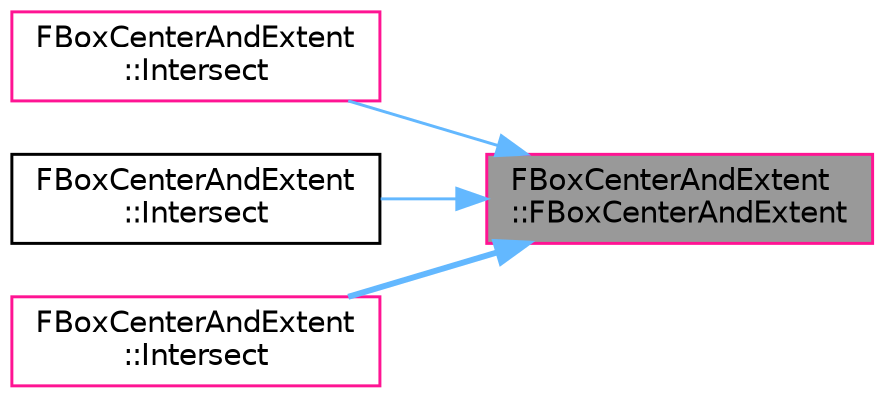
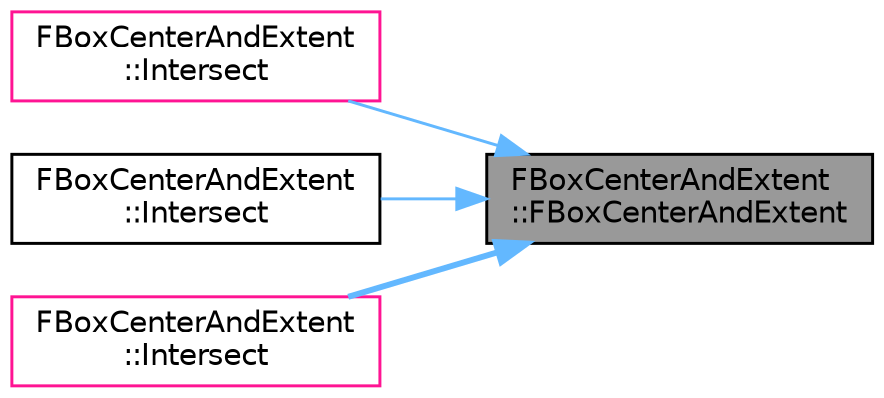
(680, 199) -> (680, 199)
